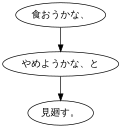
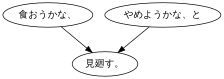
(61, 36) -> (74, 37)
